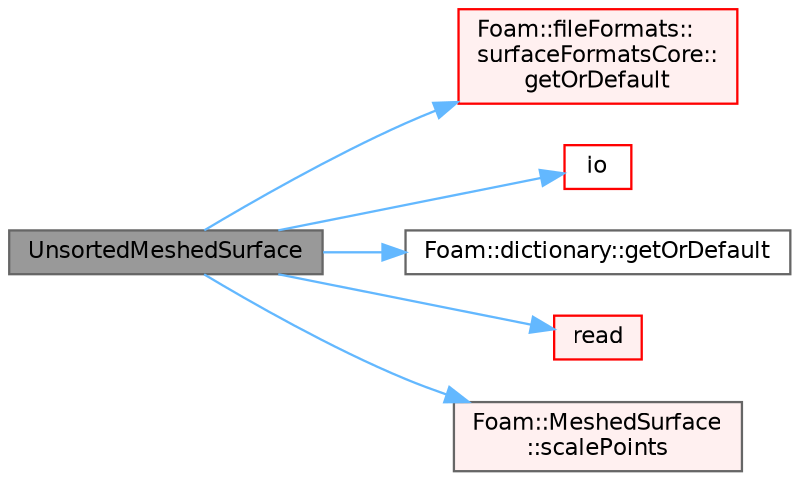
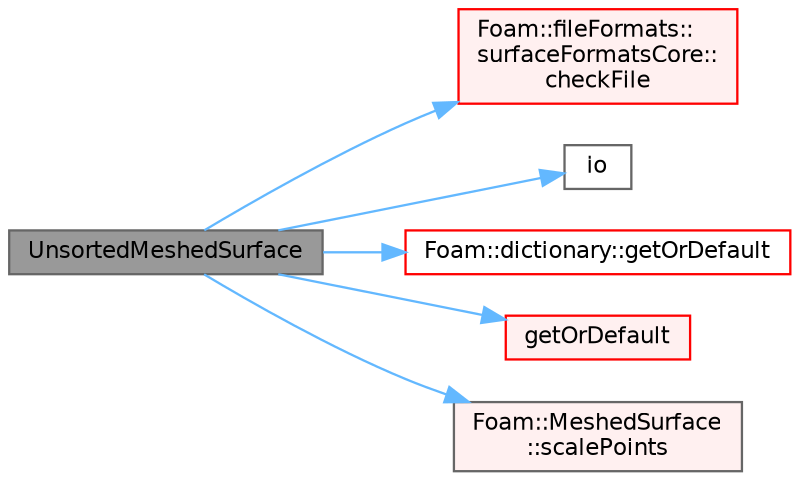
(598, 56) -> (598, 56)
(598, 167) -> (598, 167)
(598, 252) -> (598, 252)
(598, 338) -> (598, 338)
